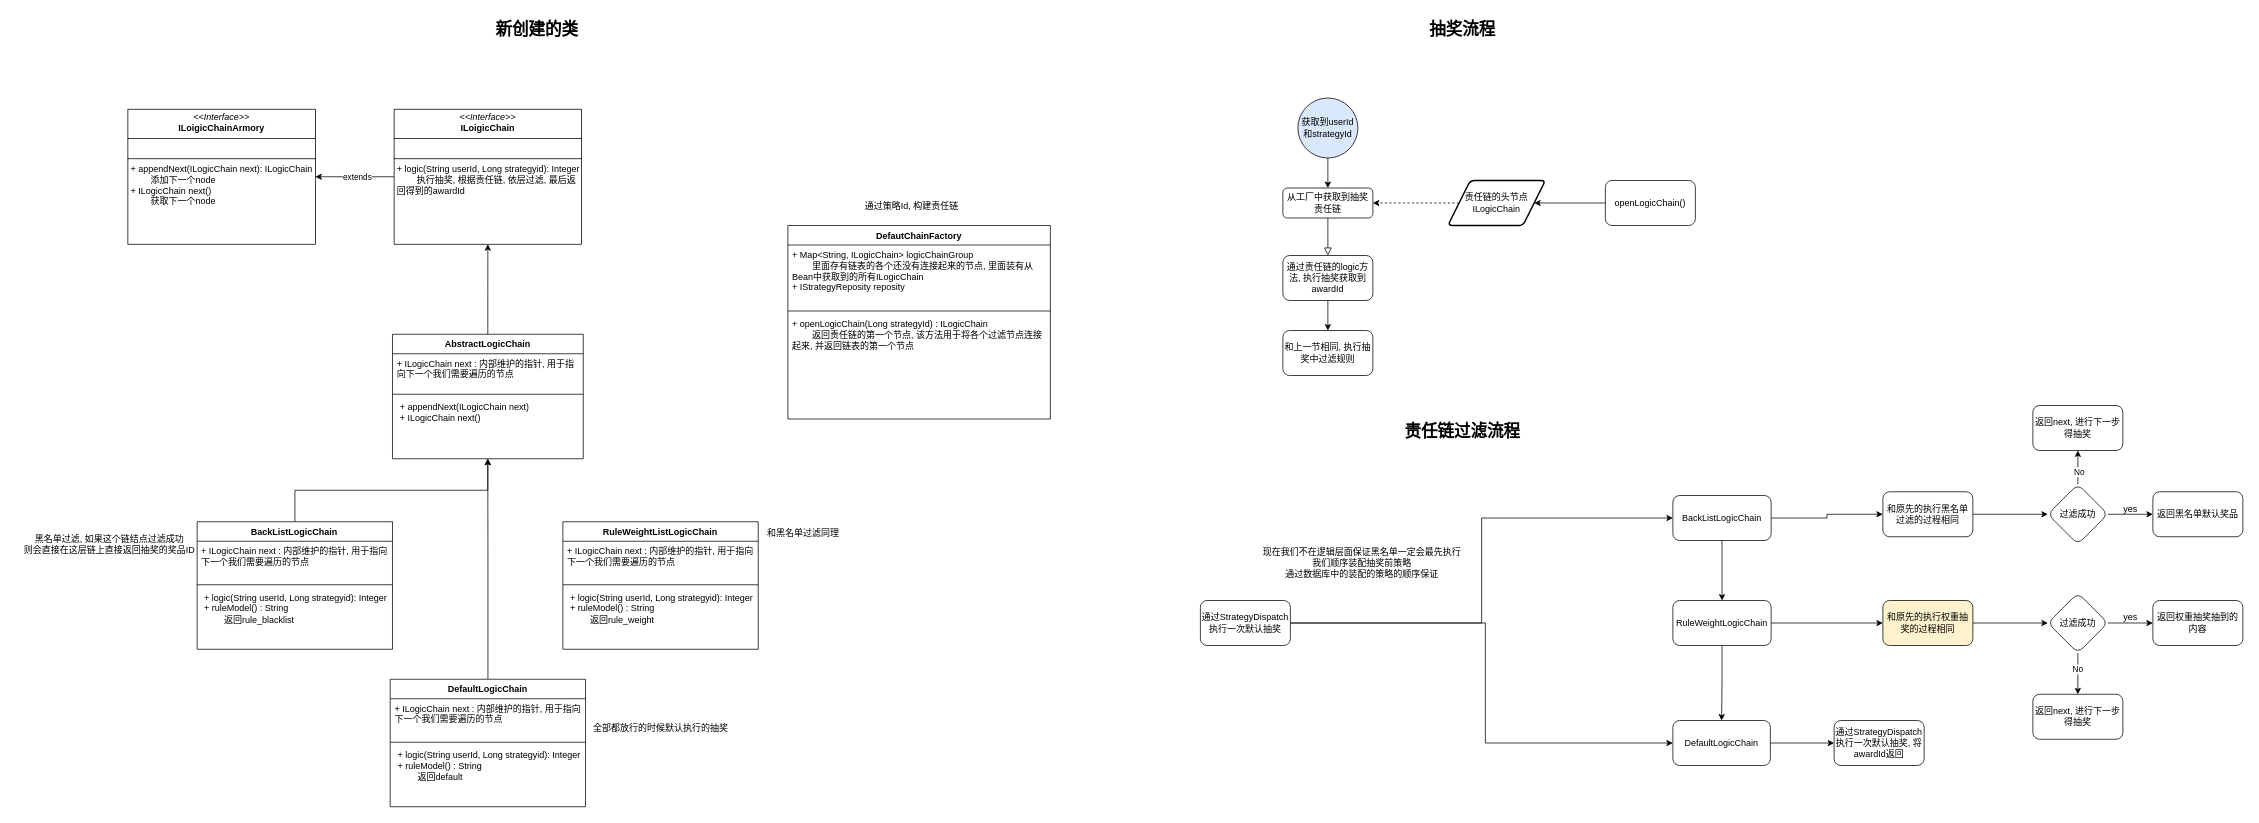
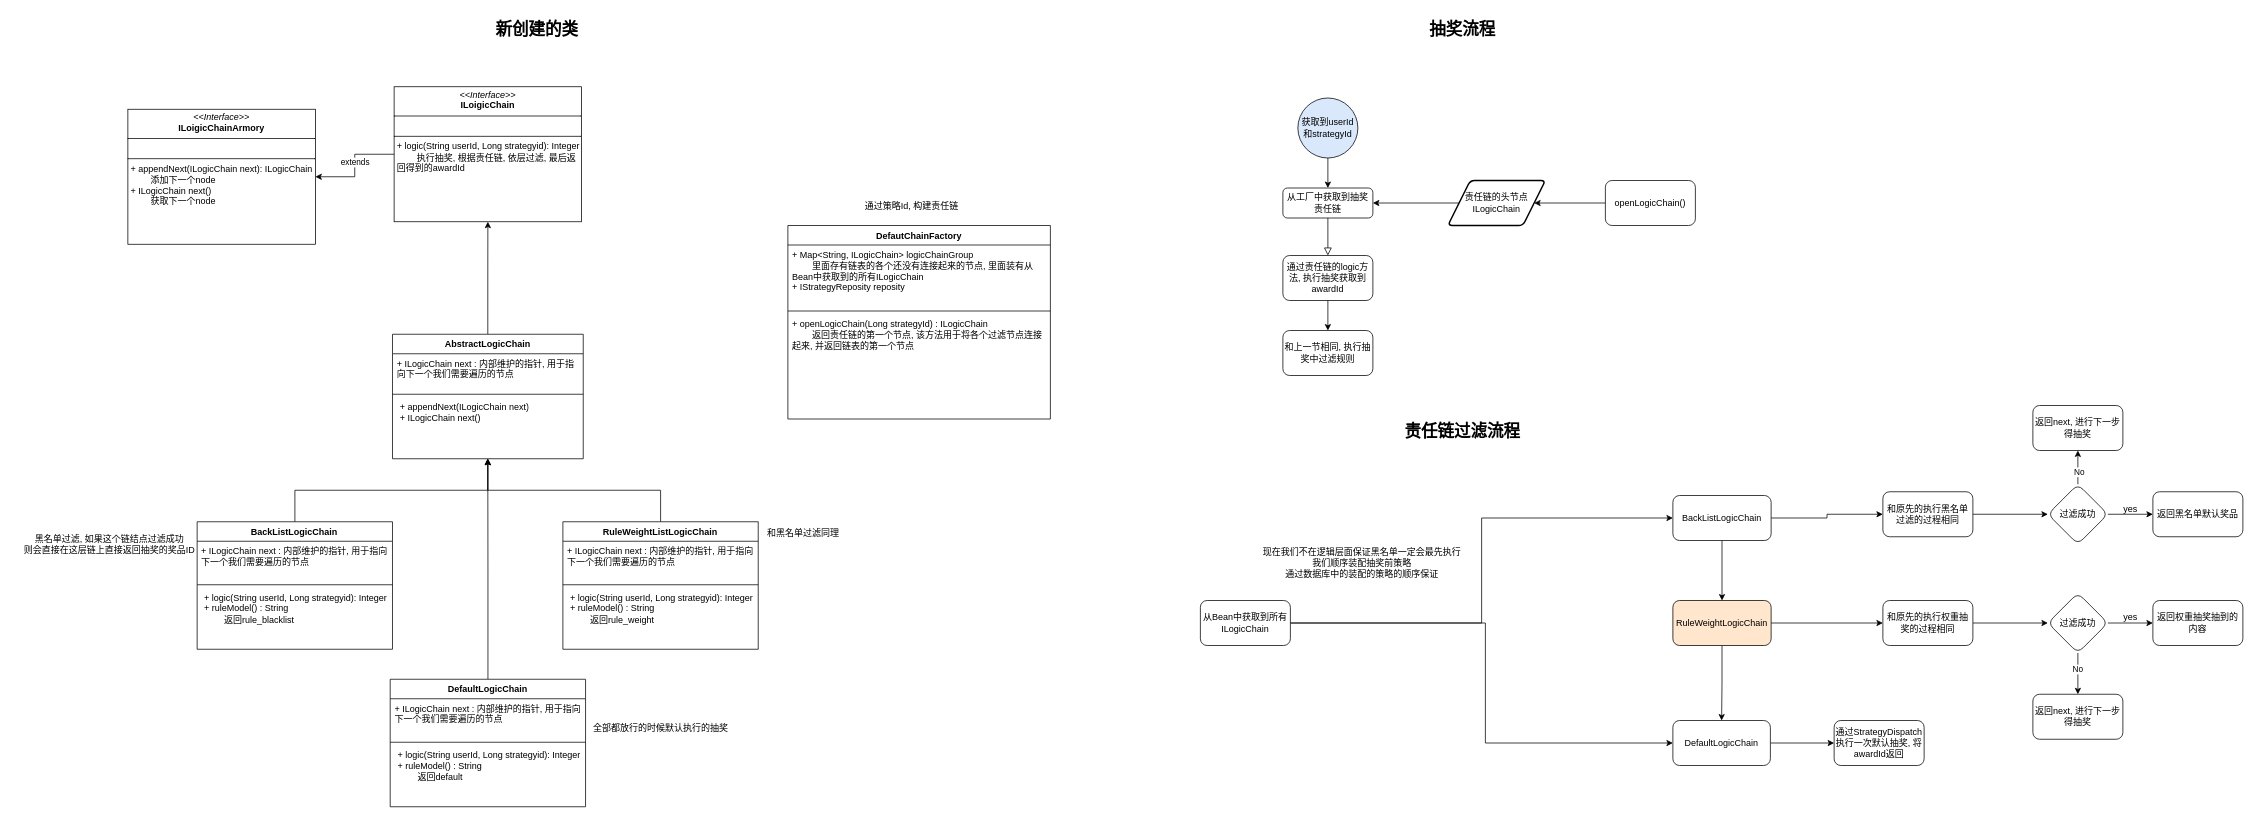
(488, 177) -> (488, 154)
(1418, 203) -> (1418, 203)
none -> (590, 490)
(1245, 623) -> (1245, 623)
(1722, 623) -> (1722, 623)
(1928, 623) -> (1928, 623)
